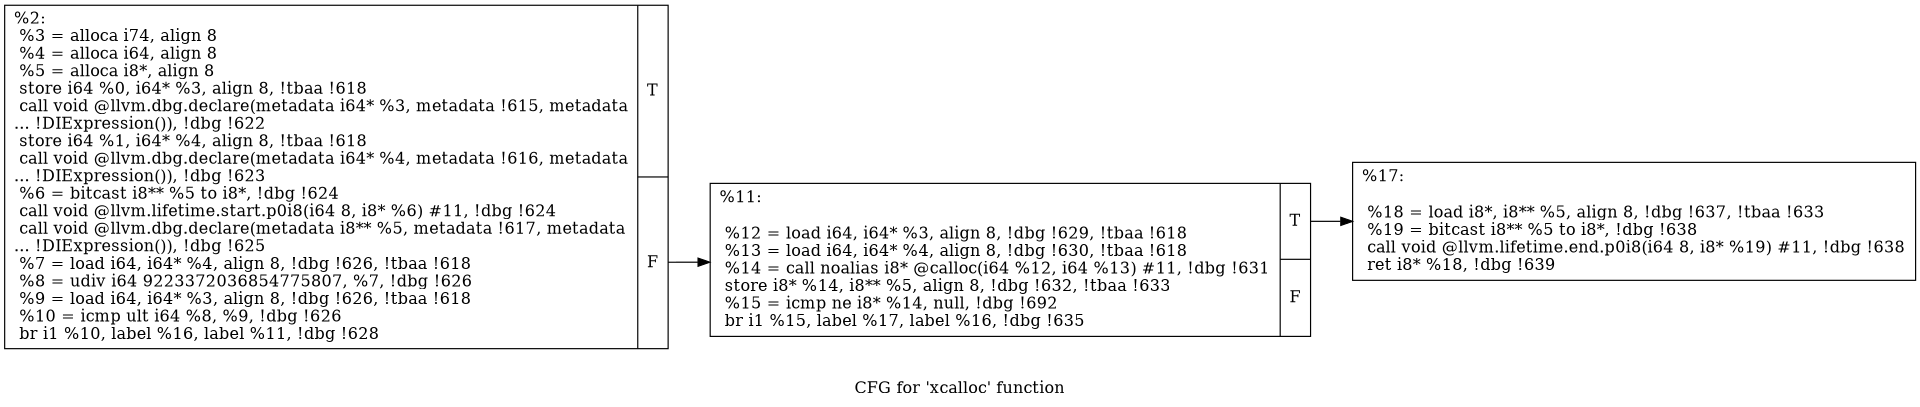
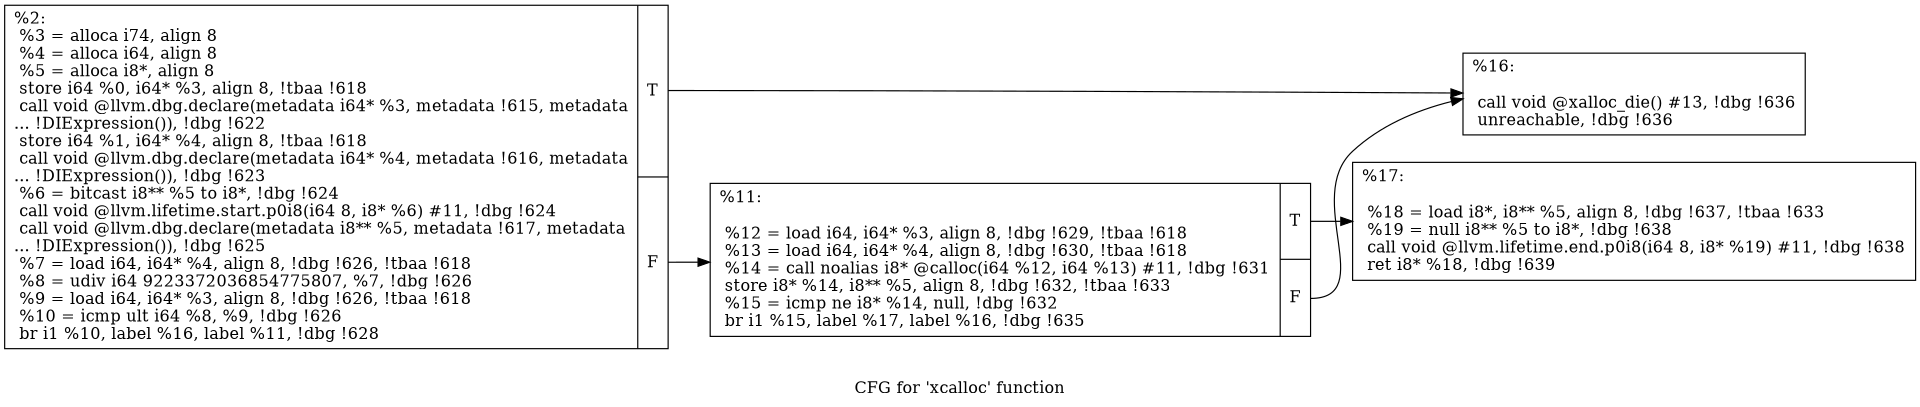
none -> (1634, 94)
(1530, 230) -> (1517, 230)
(889, 304) -> (889, 304)
